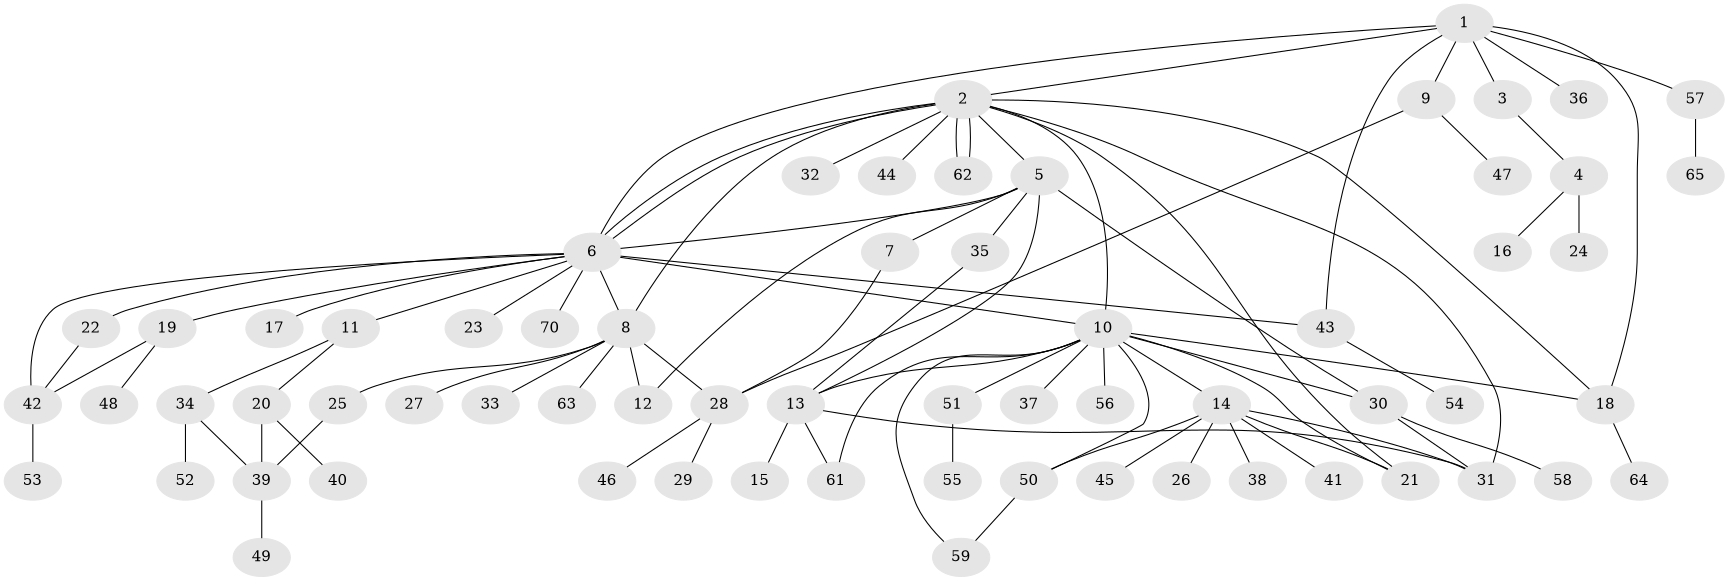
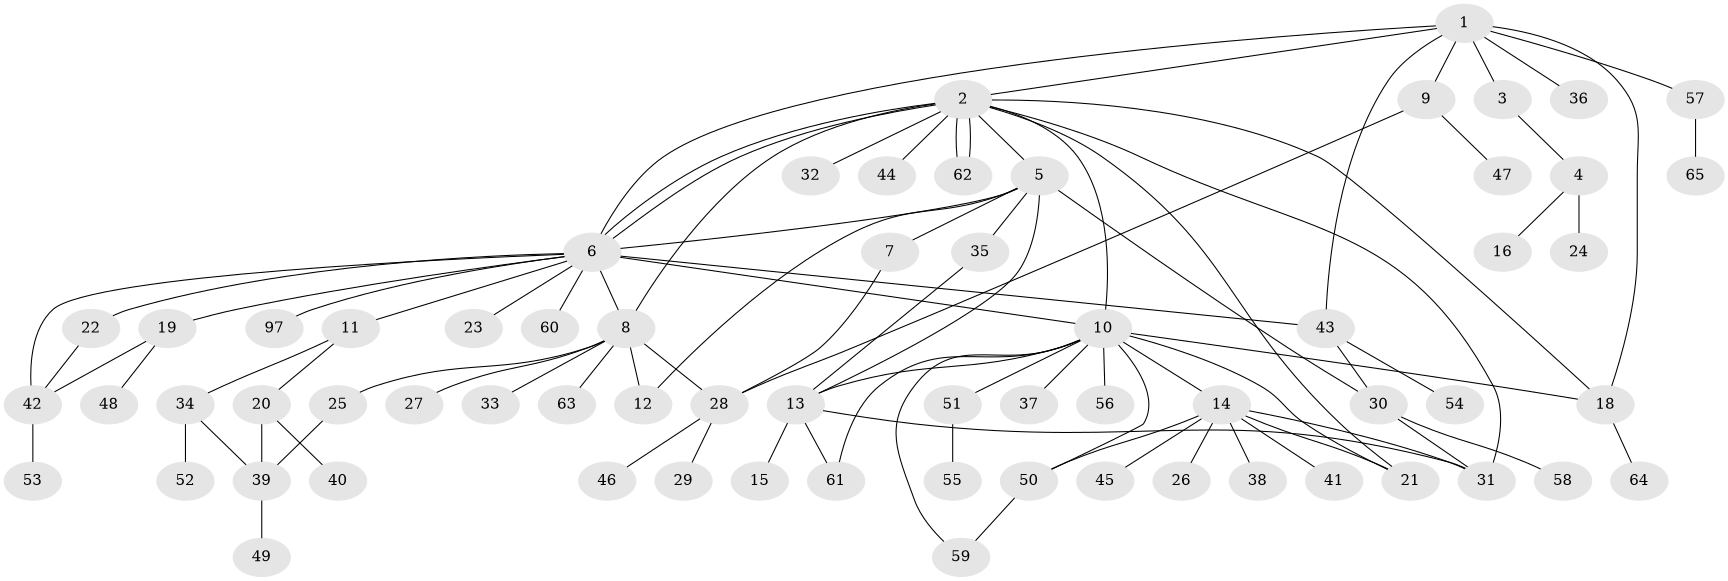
(274, 329) -> (274, 329)
(550, 329) -> (550, 329)
(1241, 367) -> (1356, 372)
